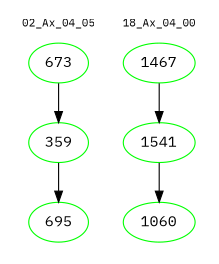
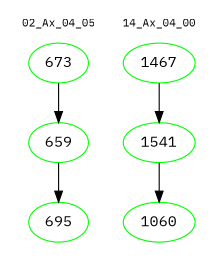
(160, 24) -> (160, 24)
(59, 143) -> (59, 143)
